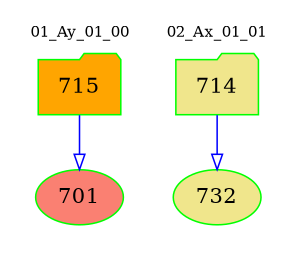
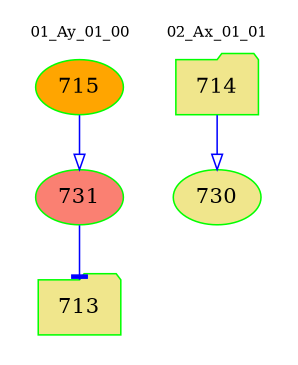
(80, 87) -> (80, 87)
(80, 197) -> (80, 197)
(217, 197) -> (217, 197)
none -> (80, 307)
